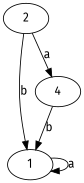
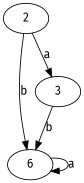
(58, 92) -> (58, 92)
(30, 165) -> (30, 165)
